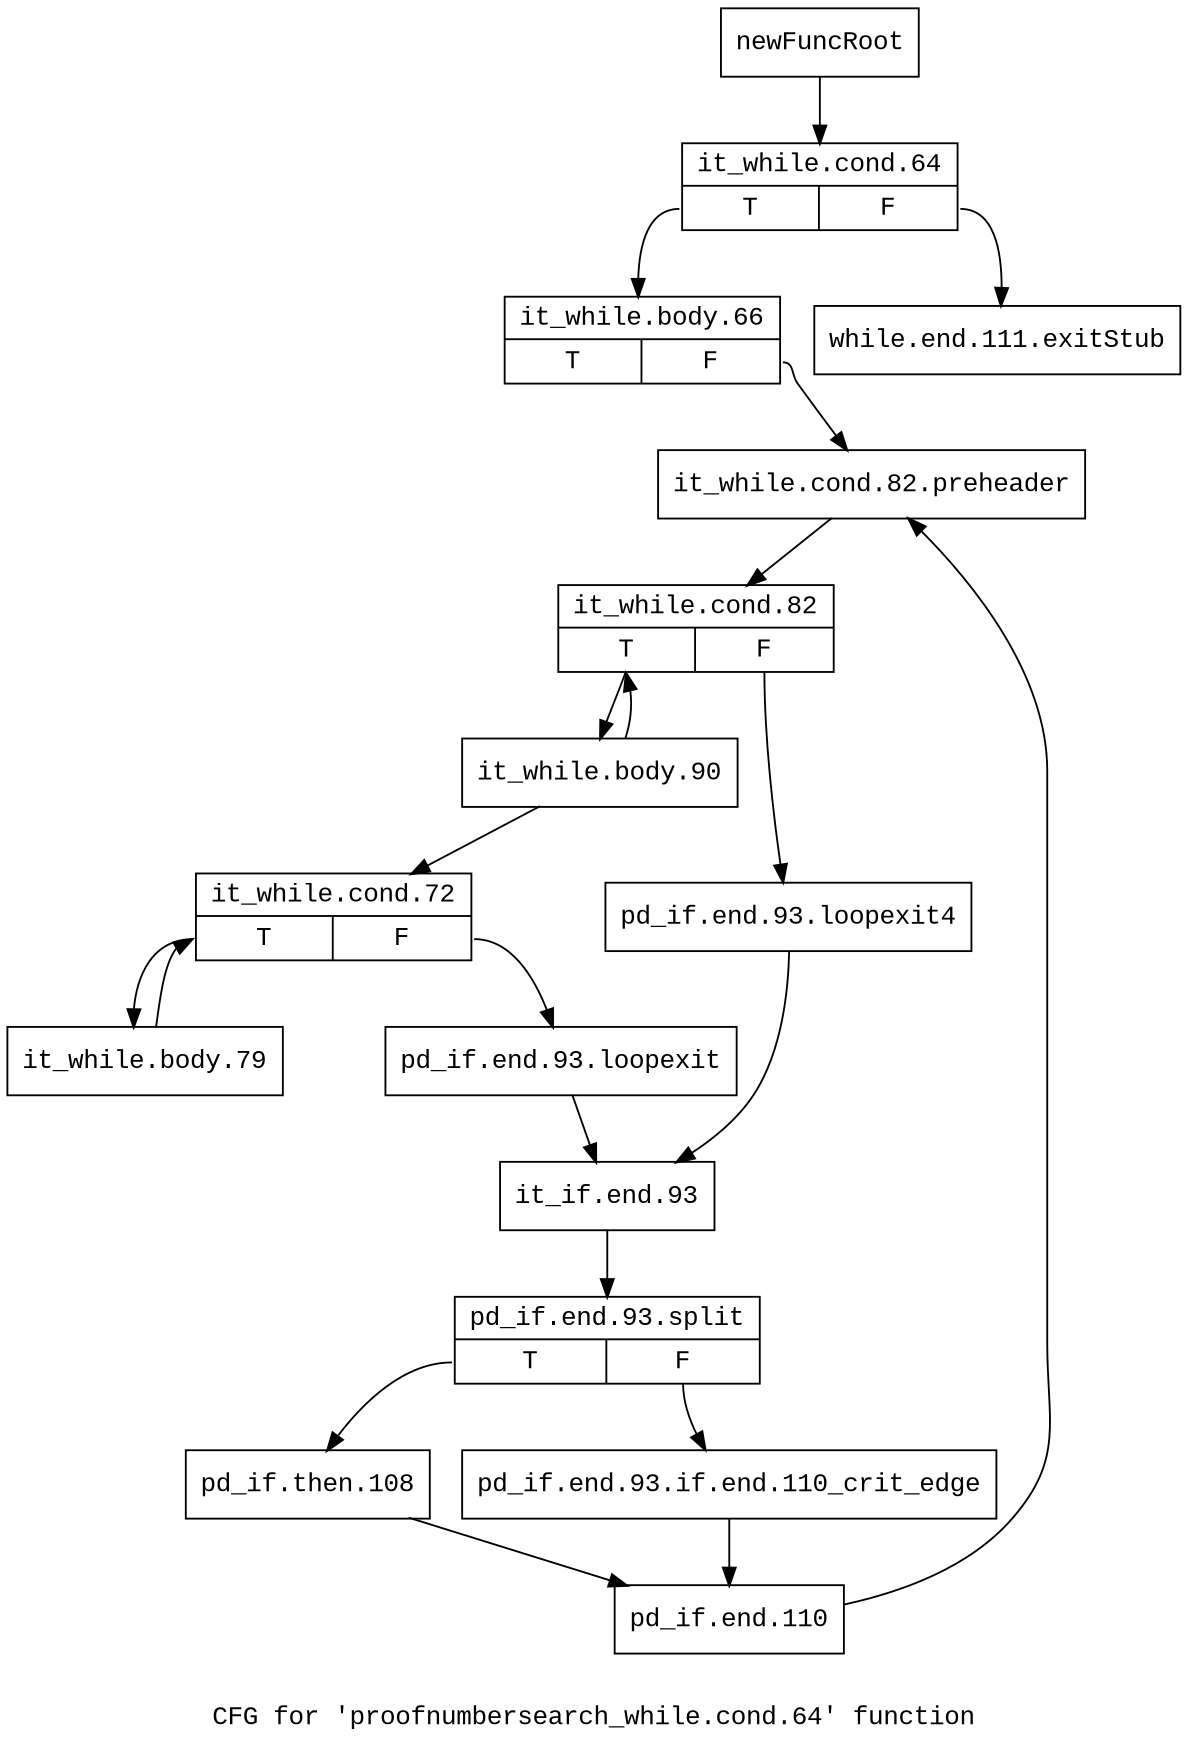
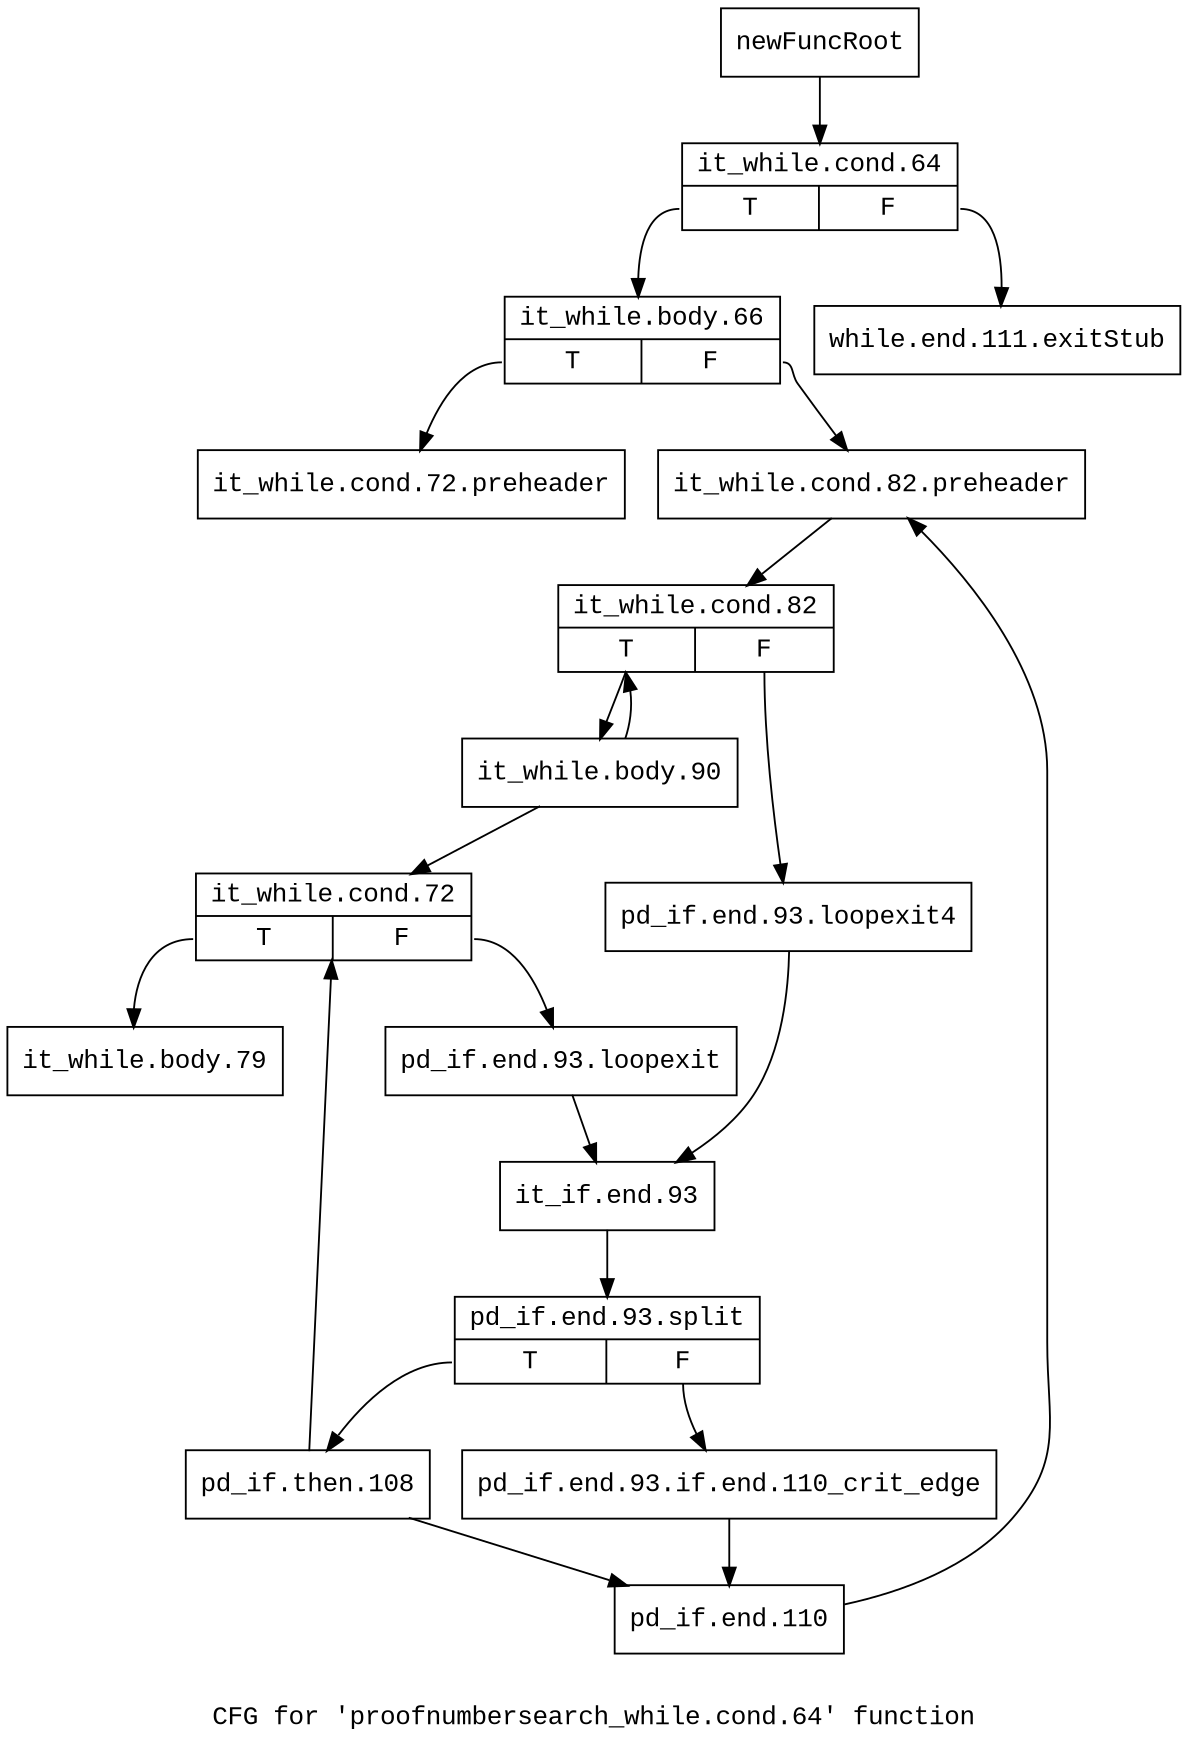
none -> (411, 484)
(162, 987) -> (320, 1215)
